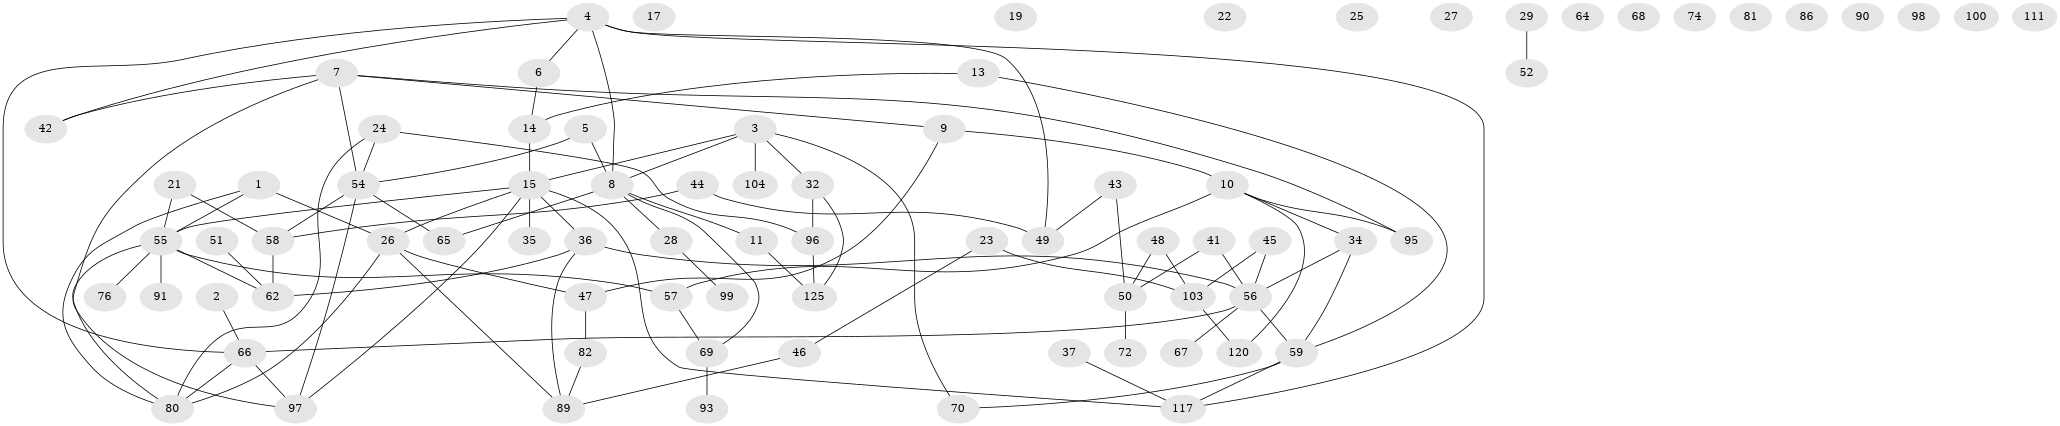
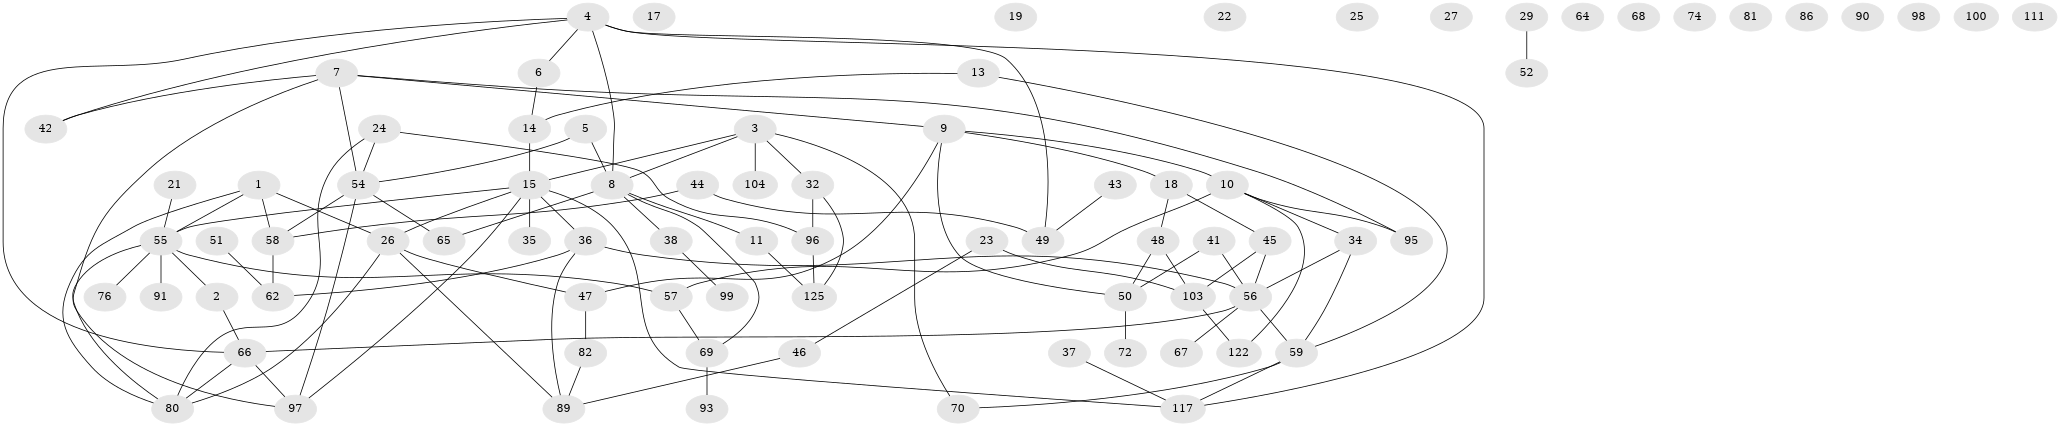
none -> (1171, 185)
(224, 213) -> (265, 210)
(671, 241) -> (671, 241)
(1120, 241) -> (974, 265)
(217, 269) -> (189, 269)
(1239, 353) -> (1239, 353)
